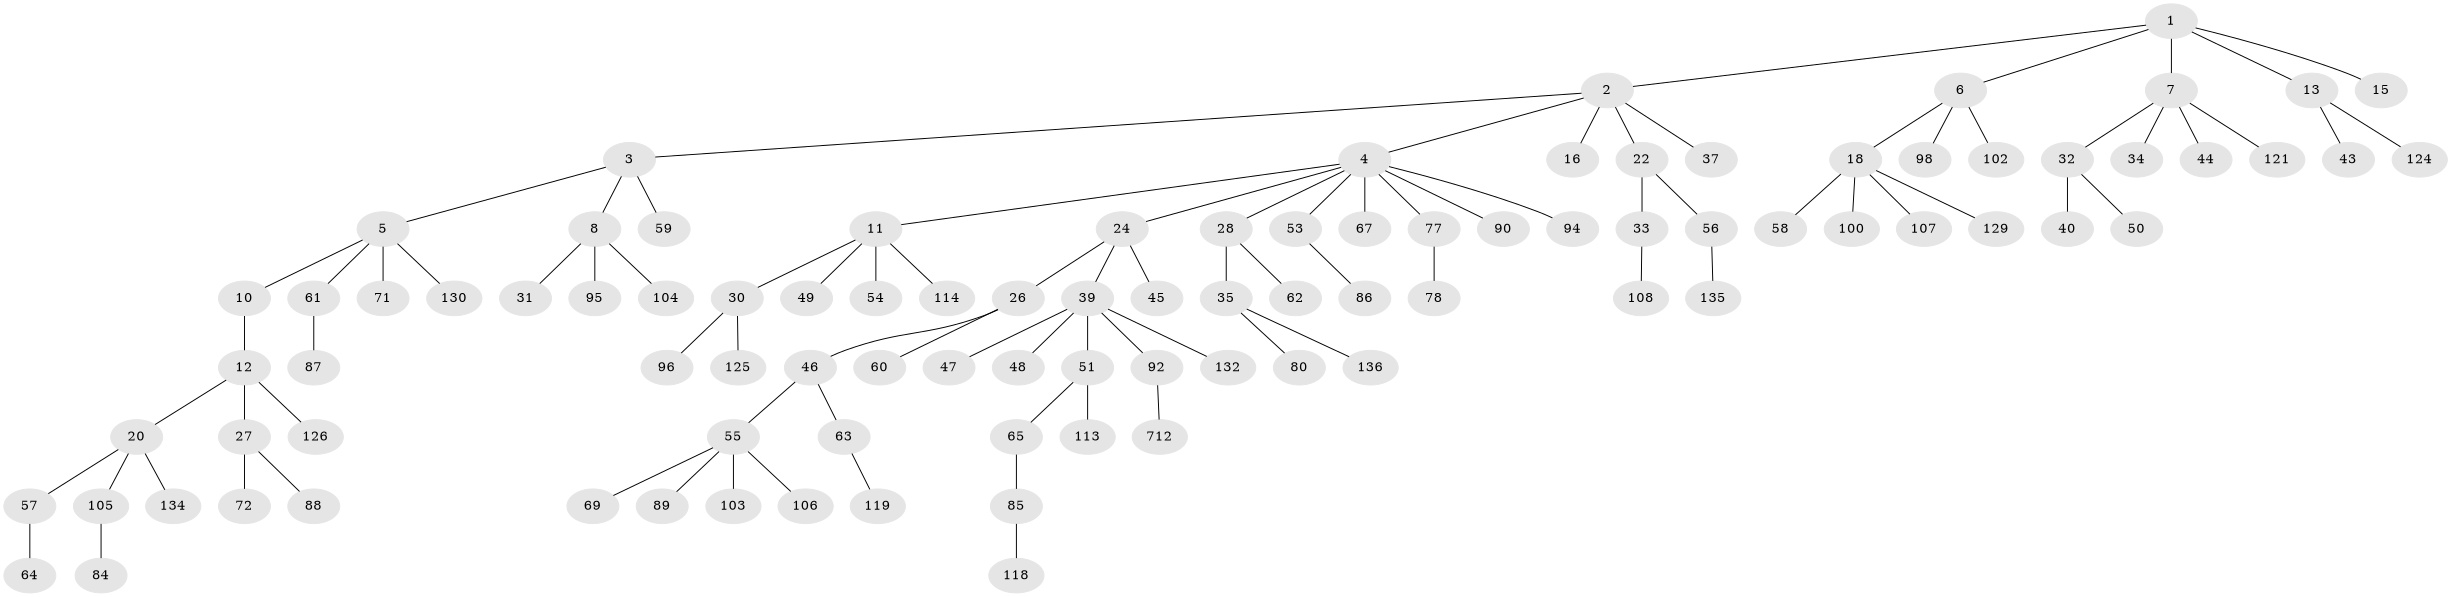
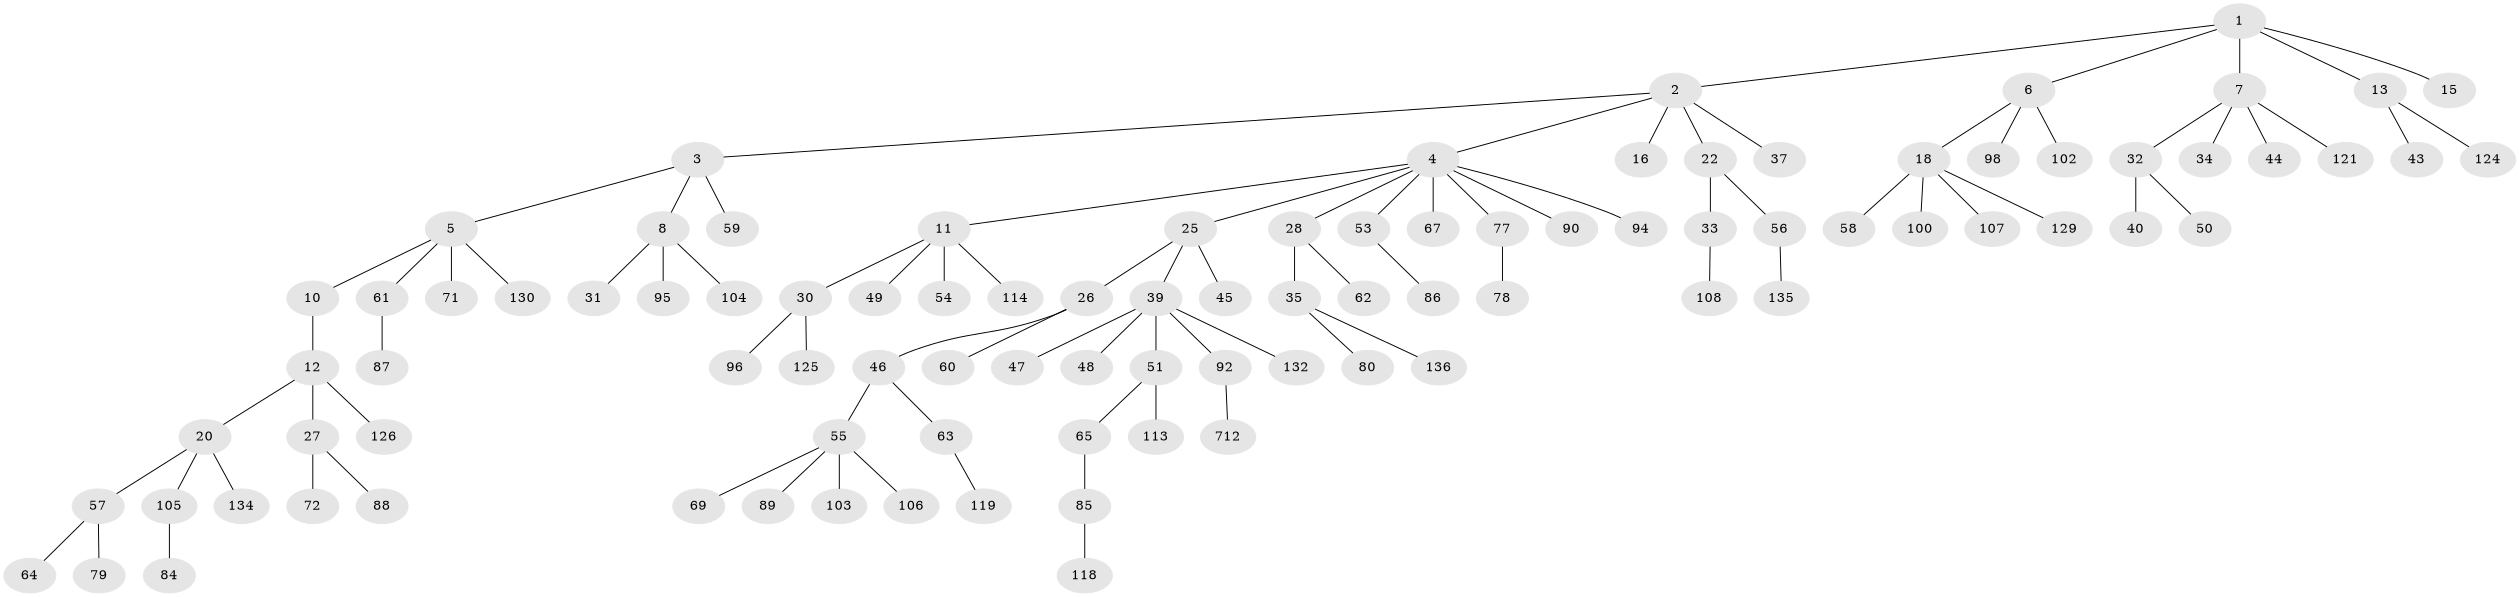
(1122, 229) -> (1191, 229)
none -> (99, 576)
